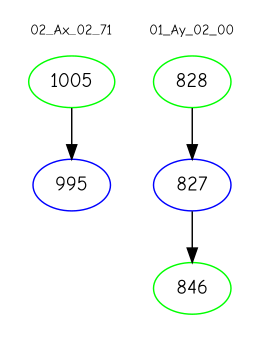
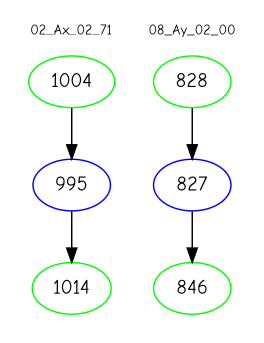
(192, 31) -> (192, 31)
(72, 82) -> (72, 82)
none -> (72, 288)
